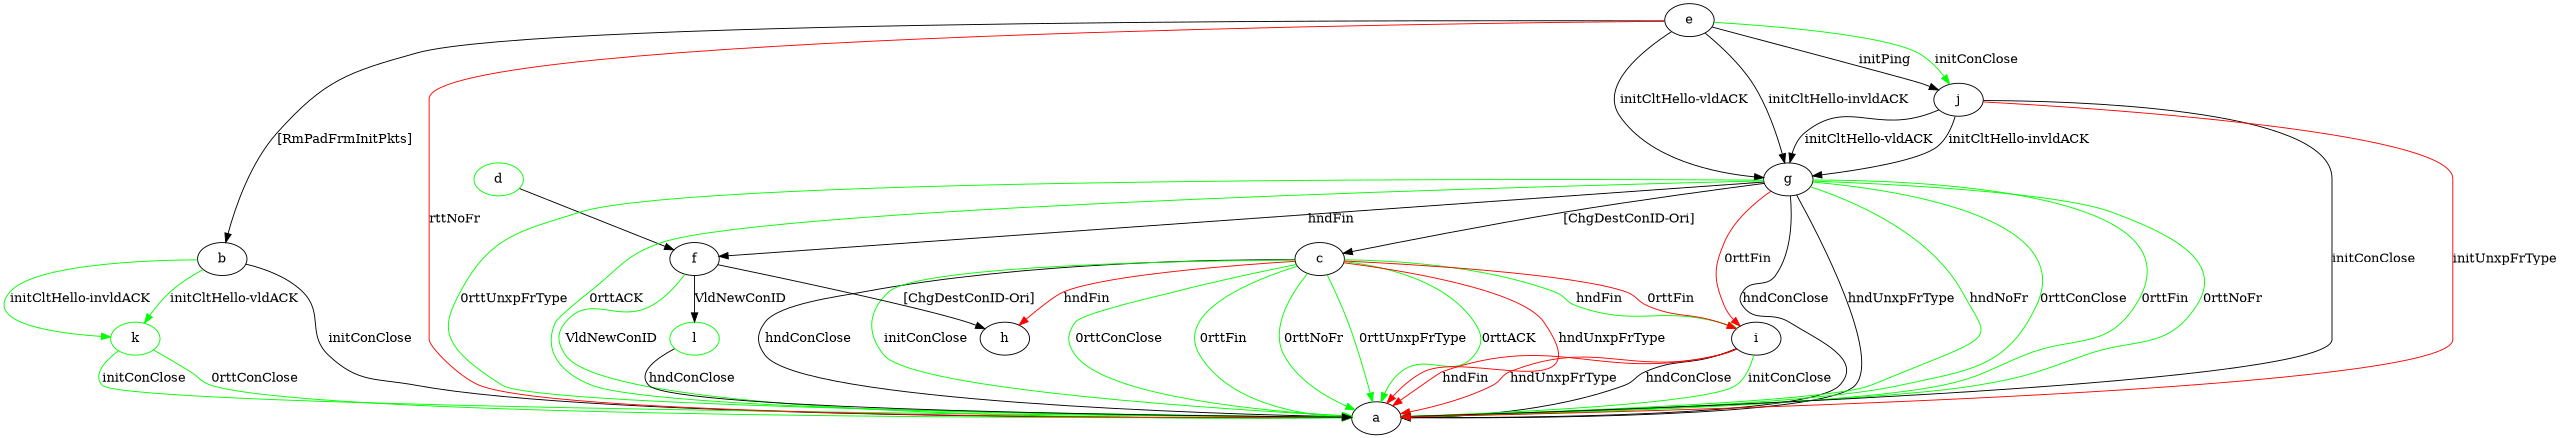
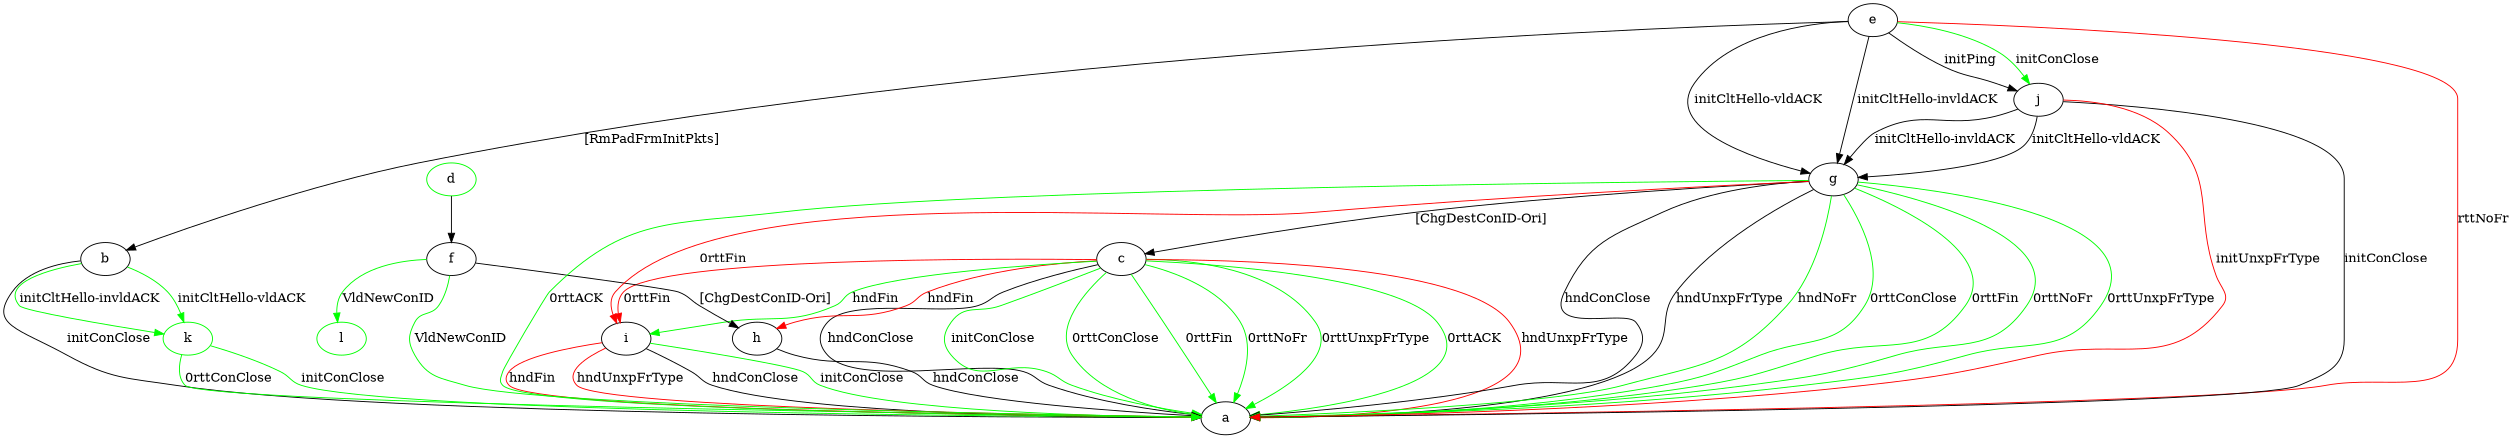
(1246, 219) -> none
(695, 294) -> (371, 271)
(969, 411) -> (980, 396)
